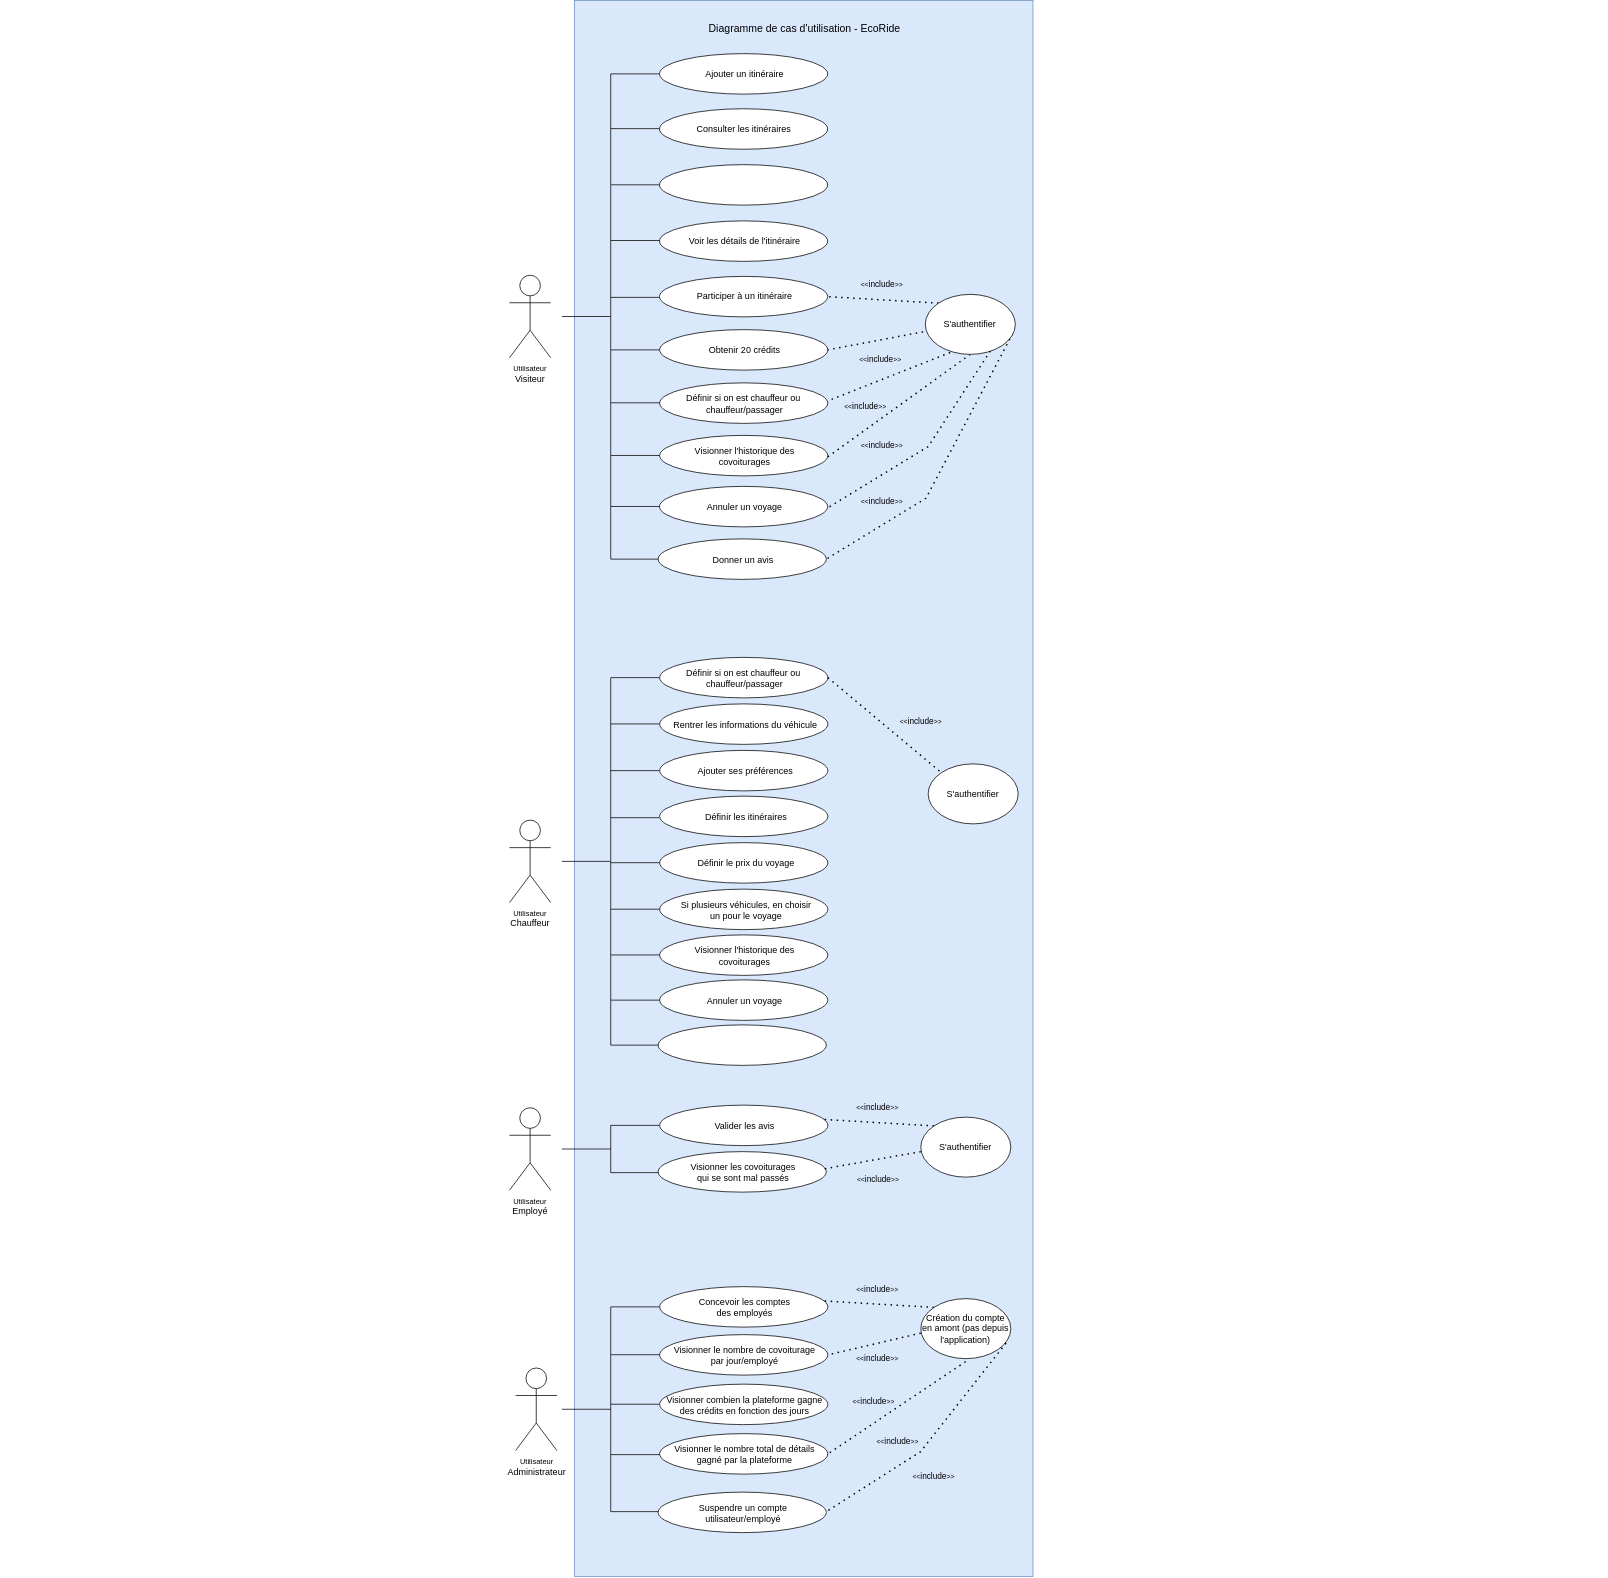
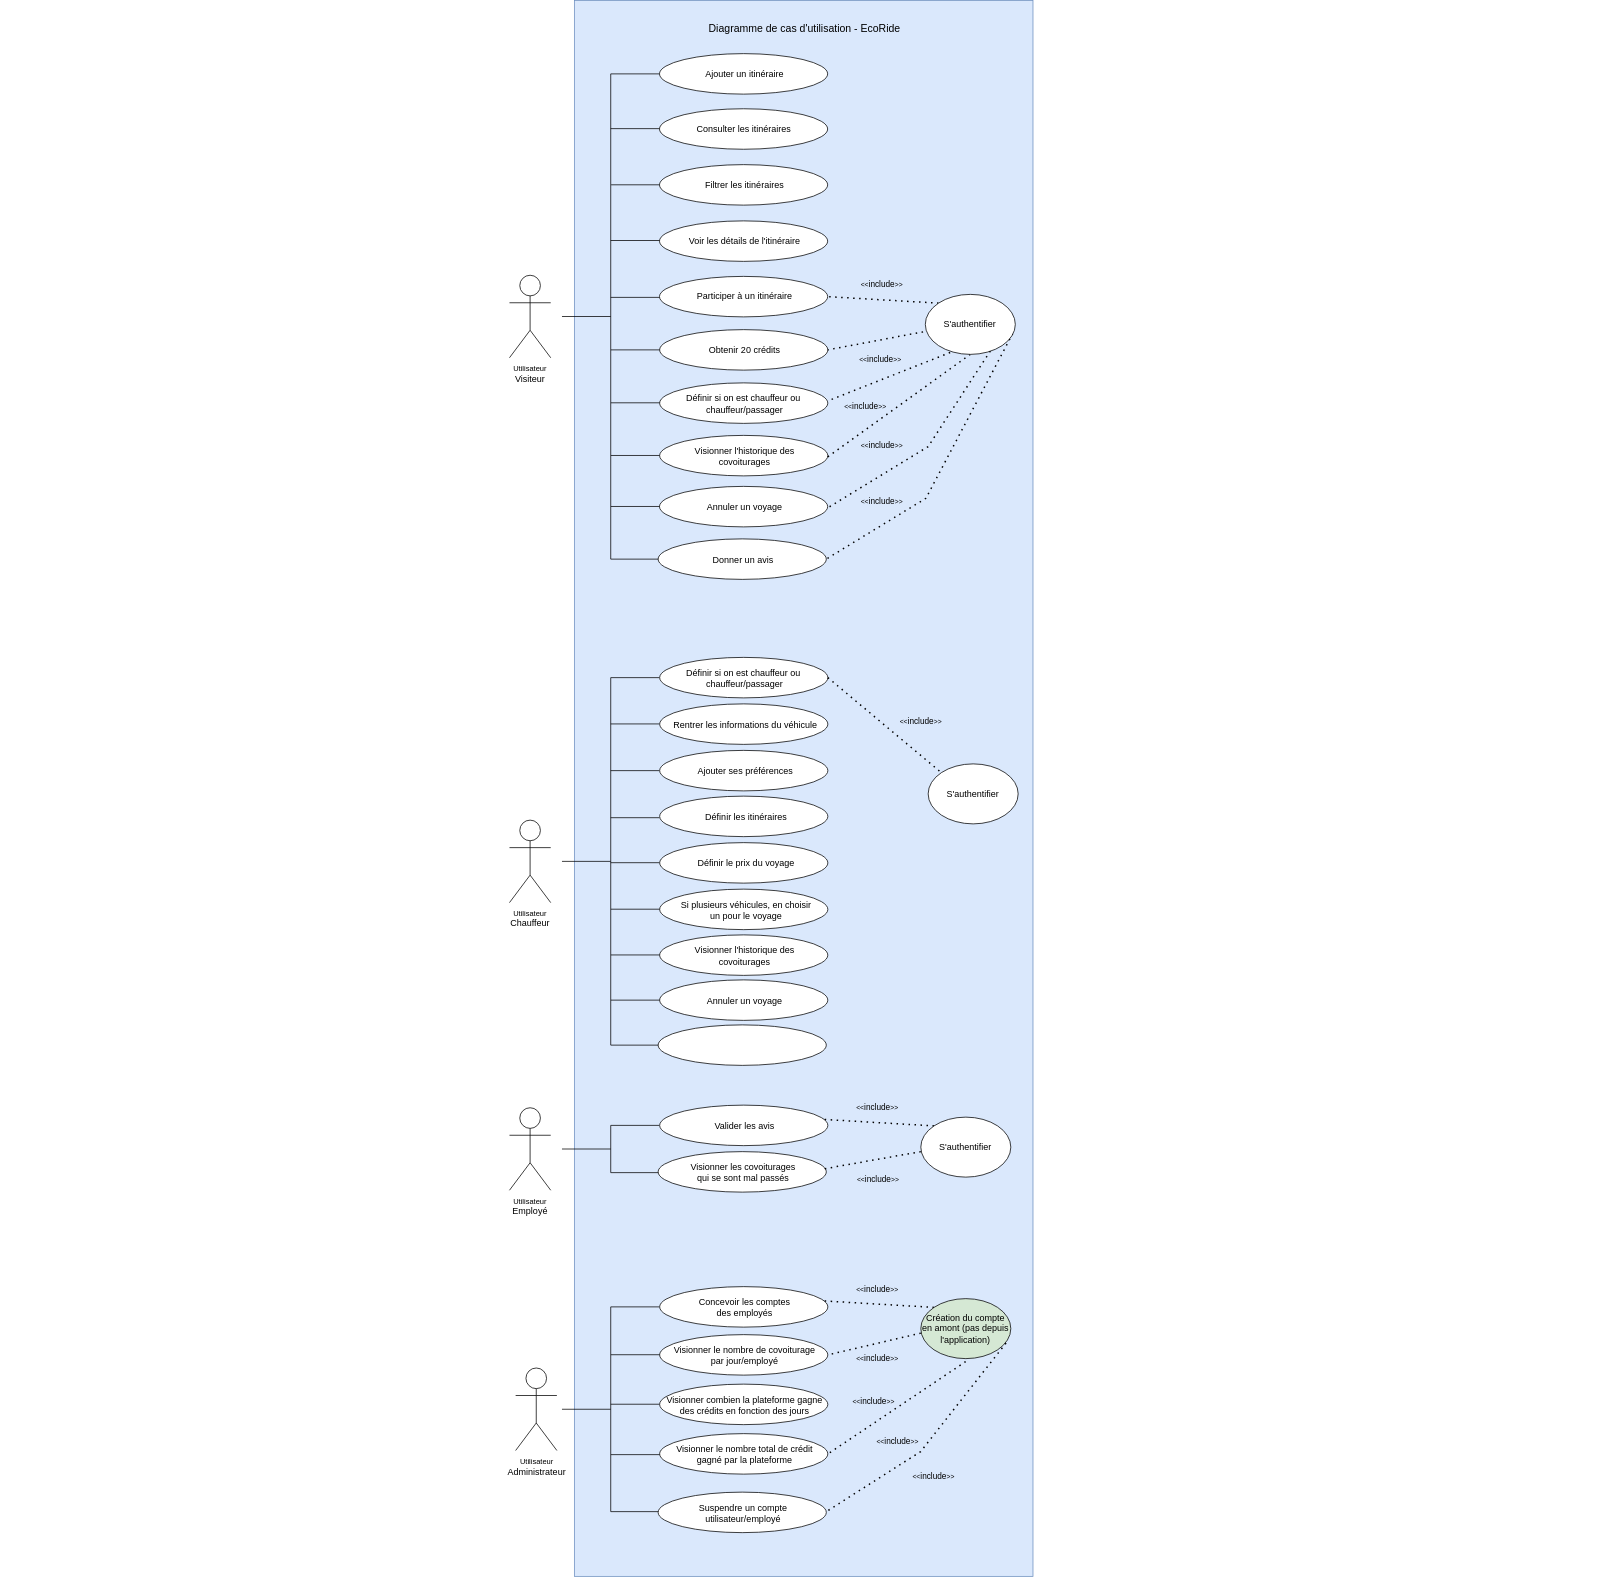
none -> (744, 185)
(966, 1329) -> (966, 1329)
(745, 1455) -> (745, 1455)
